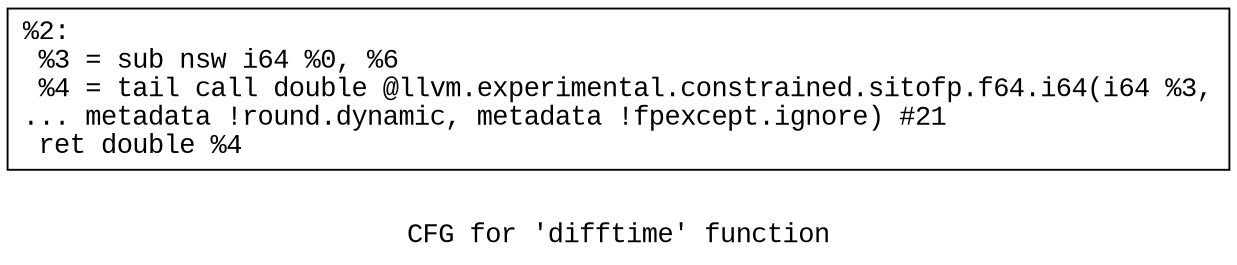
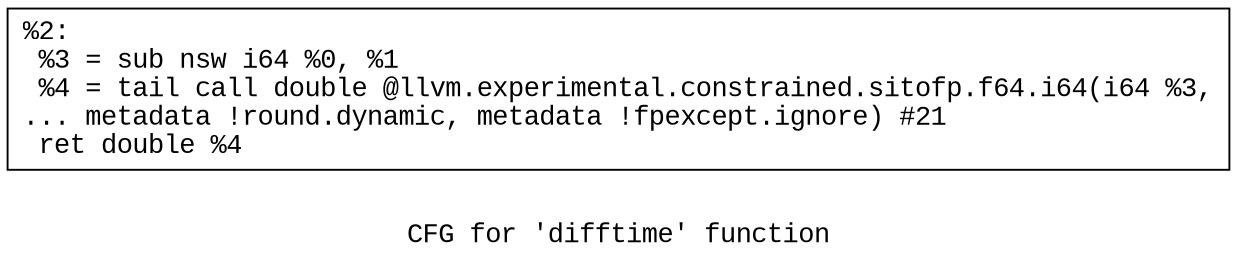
(212, 60) -> (212, 60)
